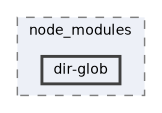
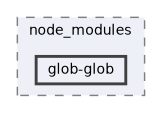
(81, 70) -> (81, 70)
